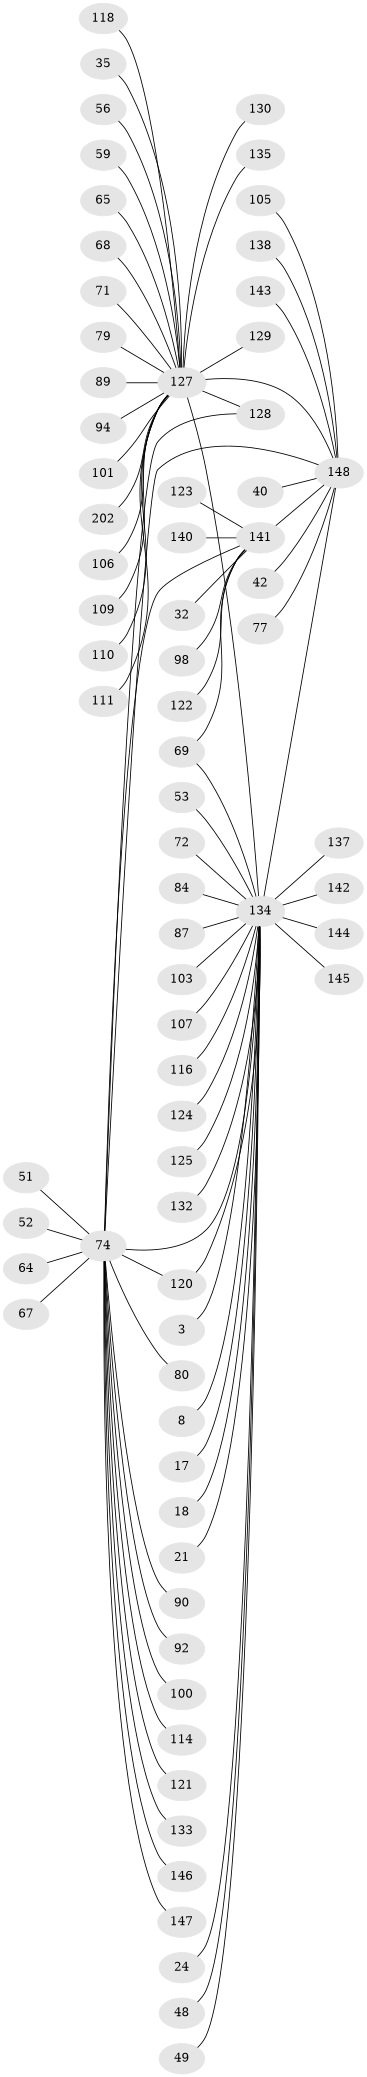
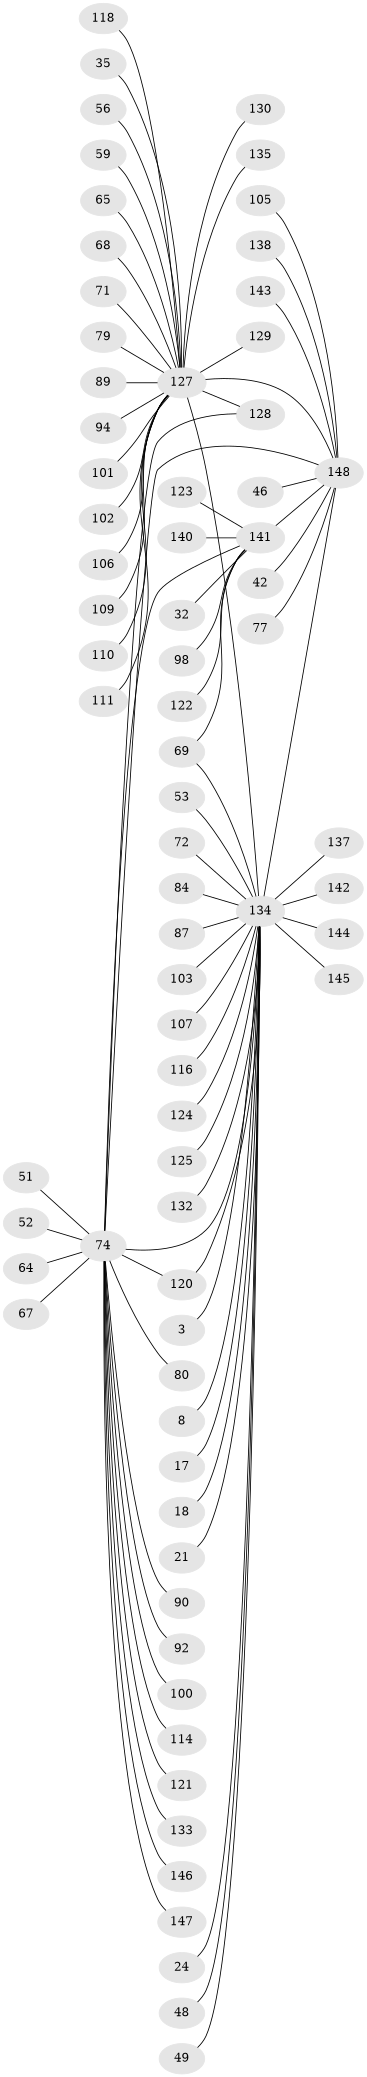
(260, 492) -> (260, 492)
(103, 519) -> (103, 519)
